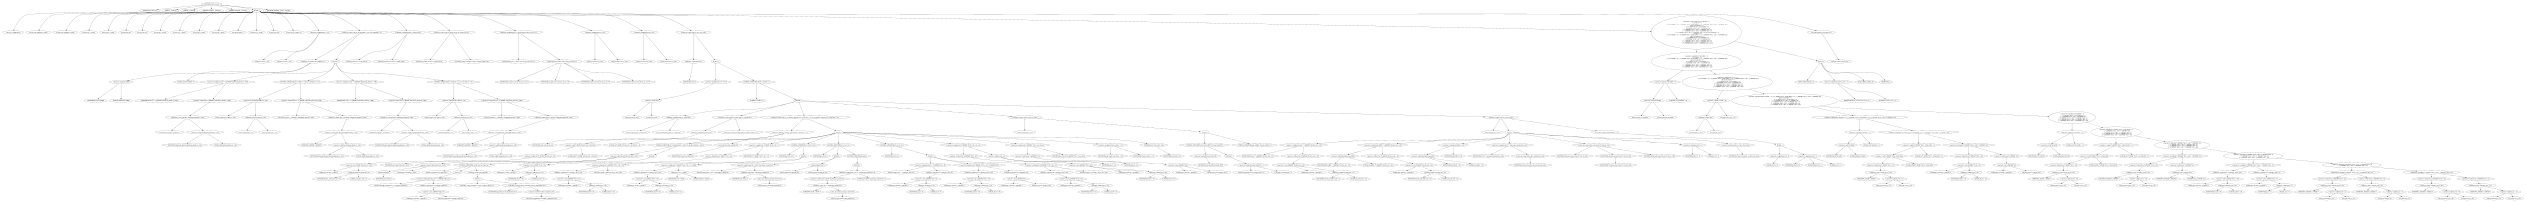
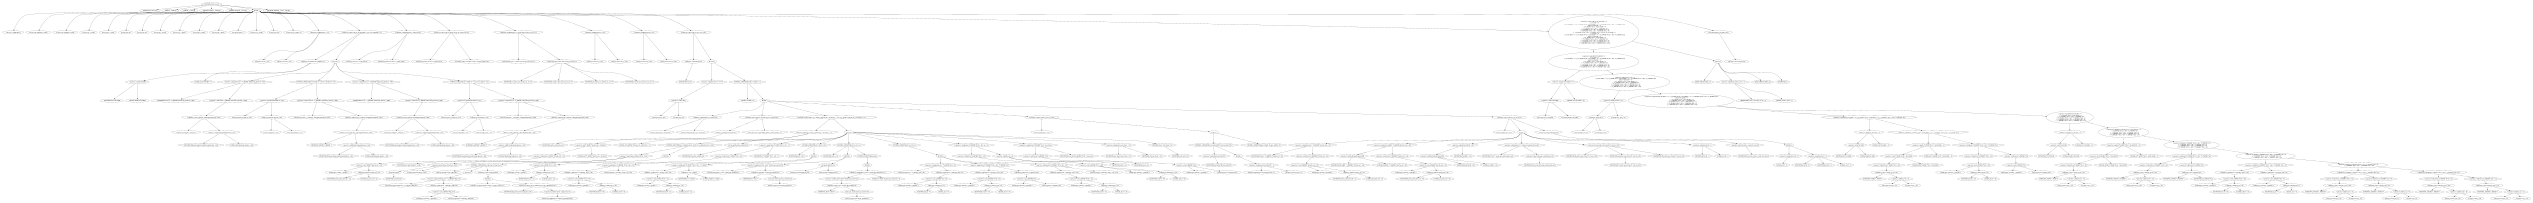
(892, 156) -> none
